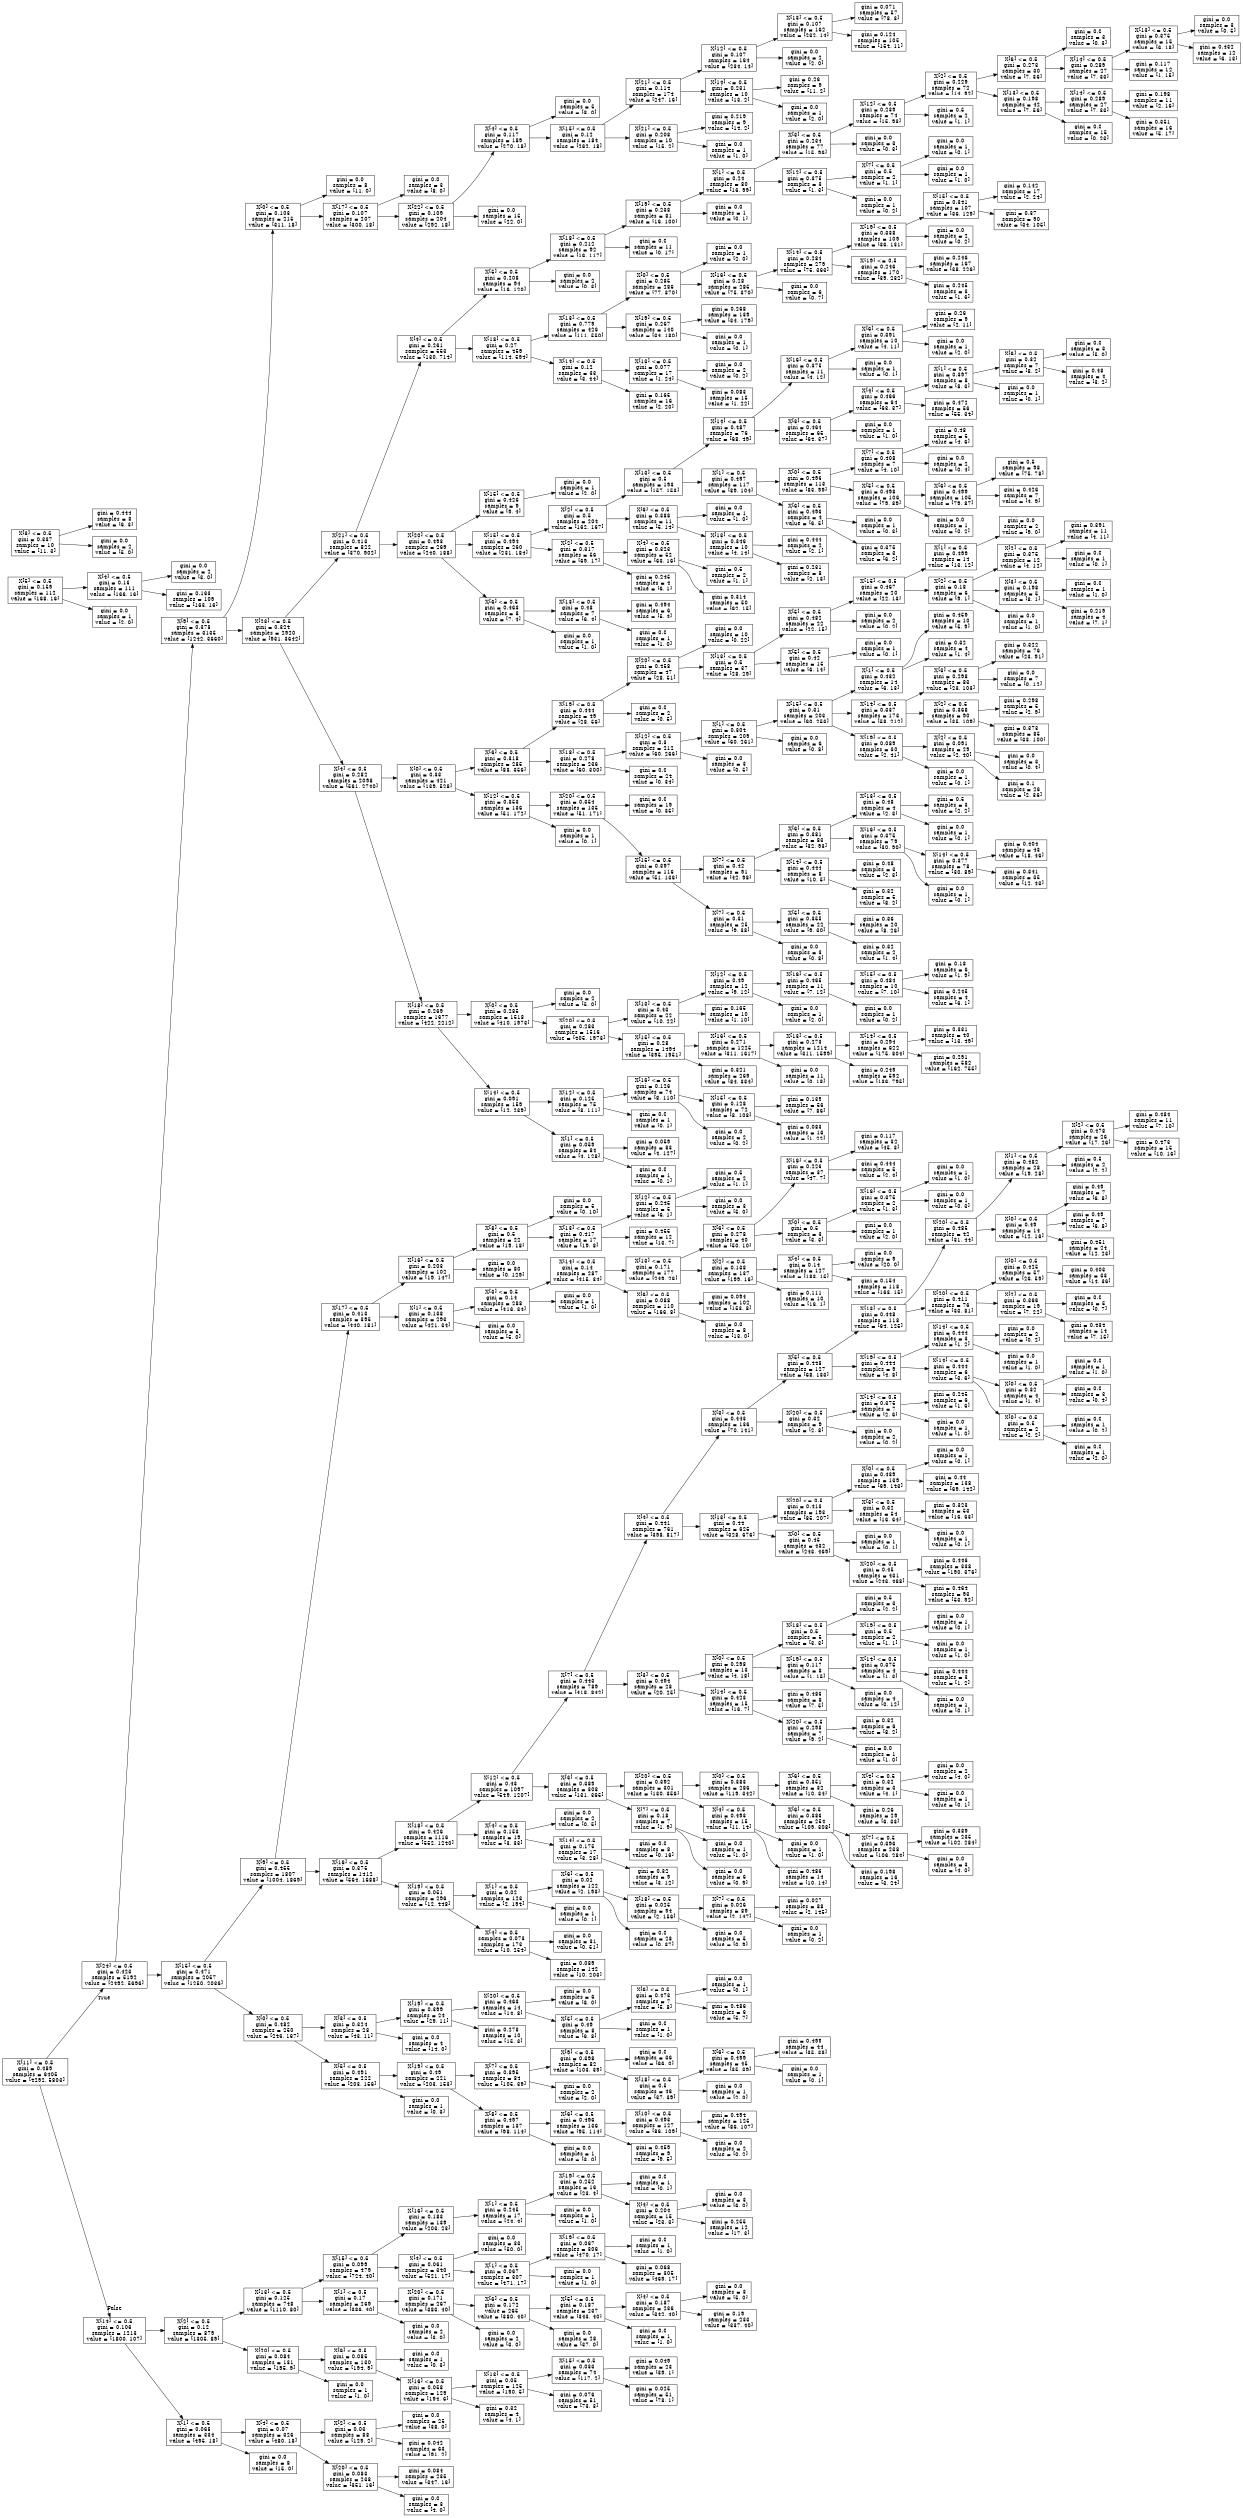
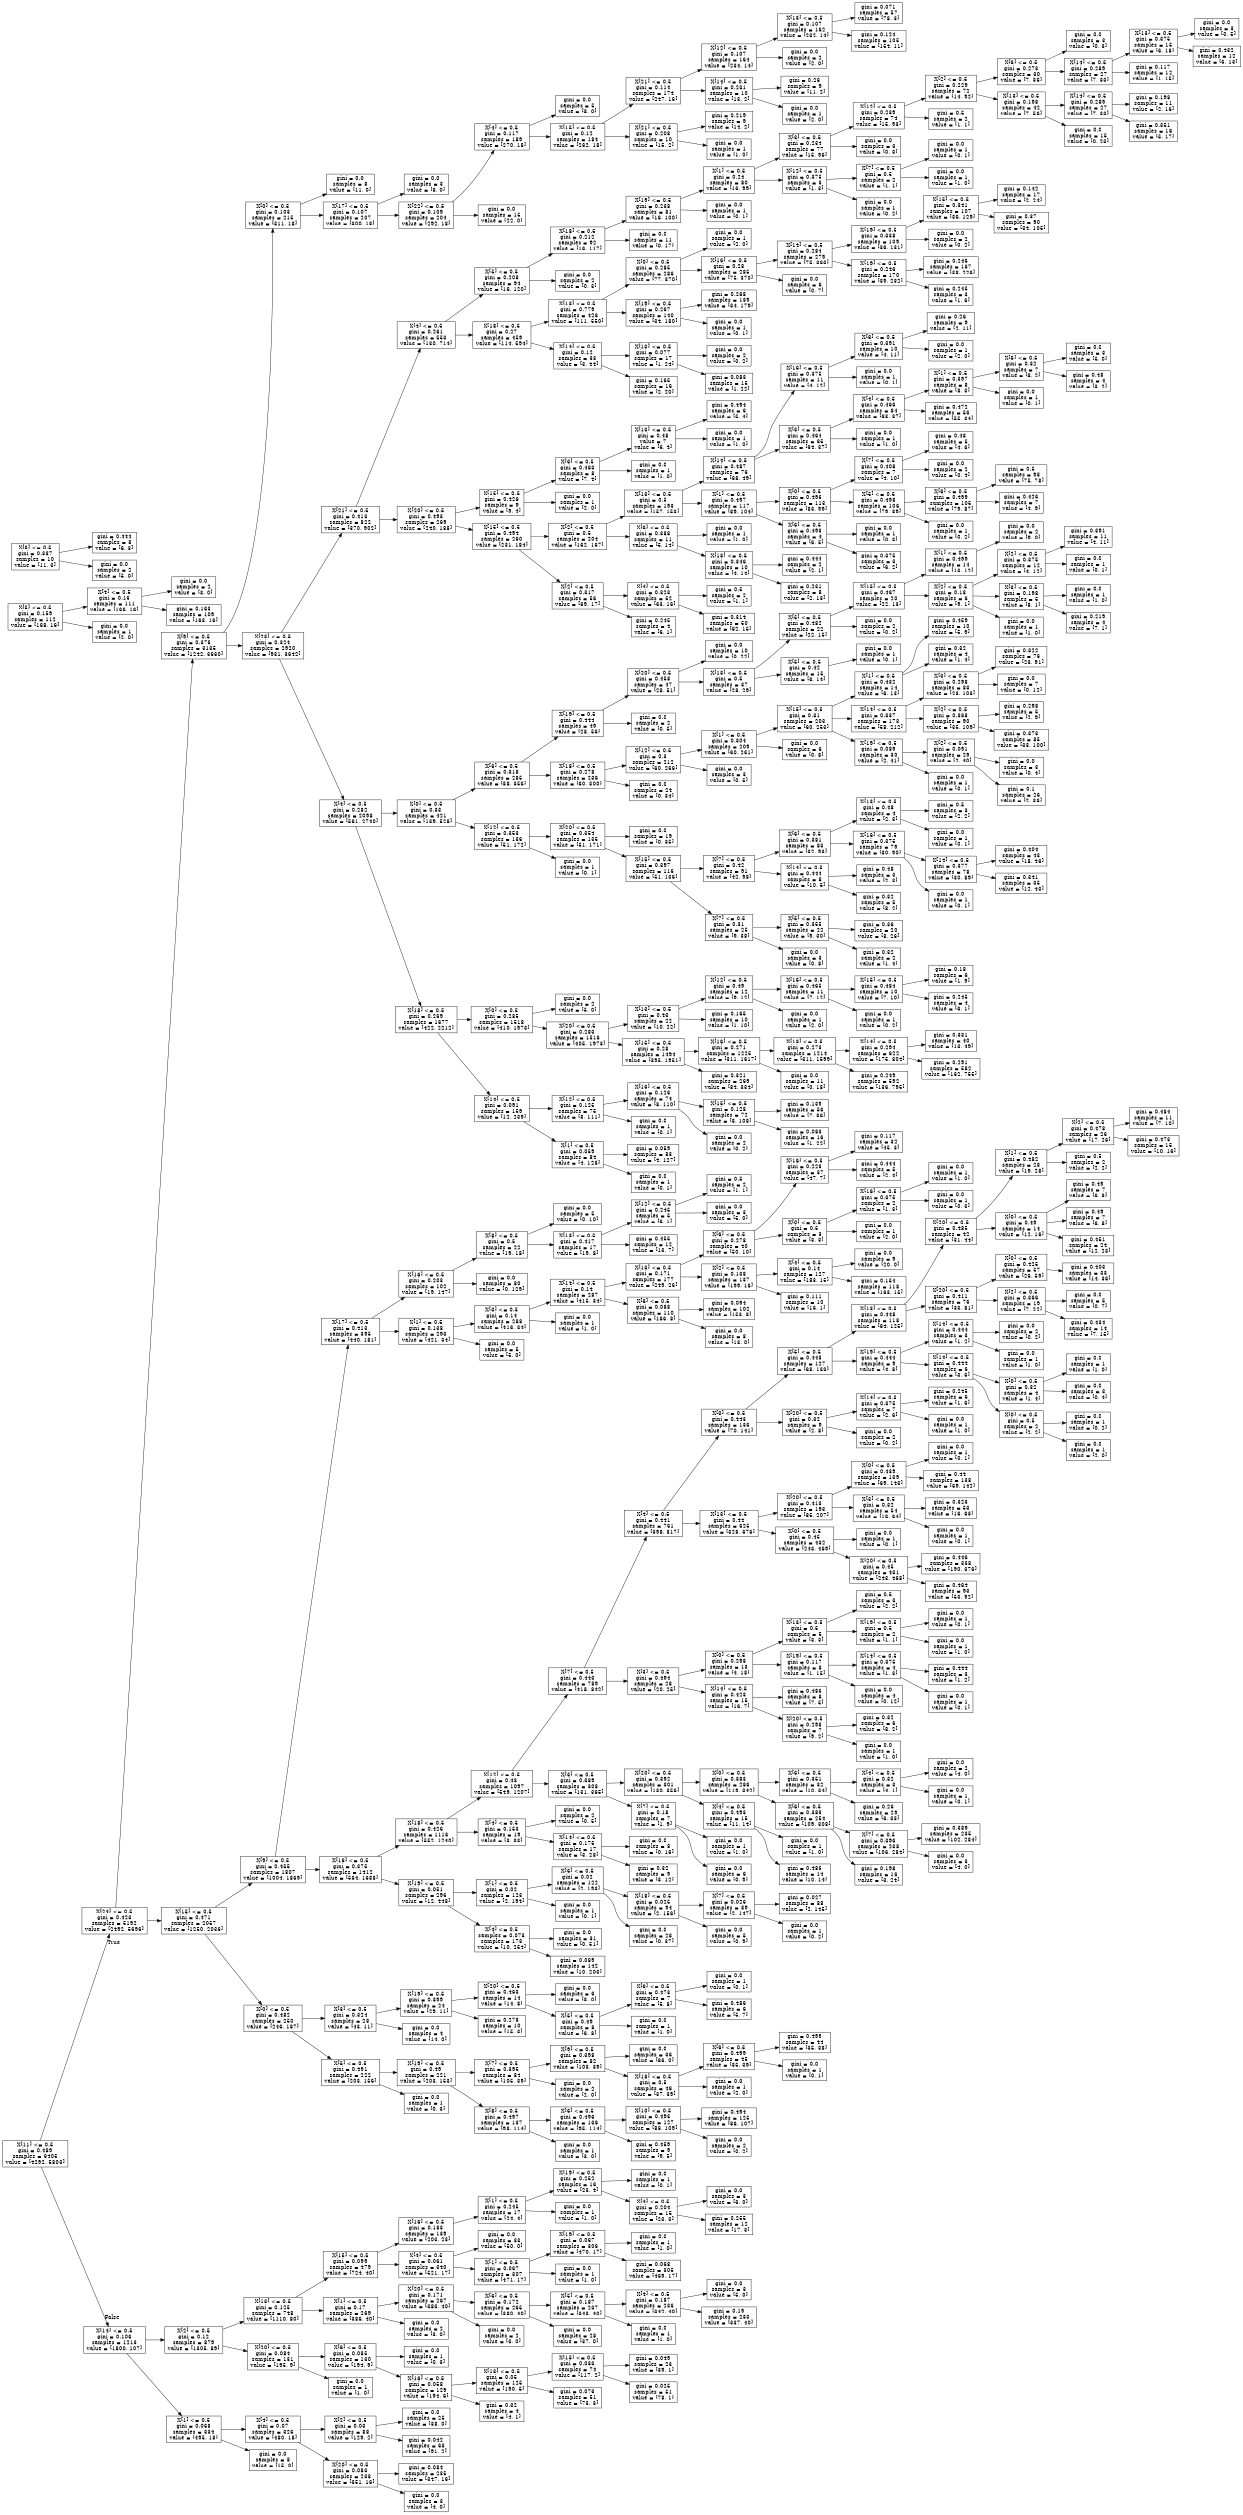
(463, 577) -> (538, 487)
(578, 611) -> (653, 439)
(502, 2308) -> (502, 2305)
